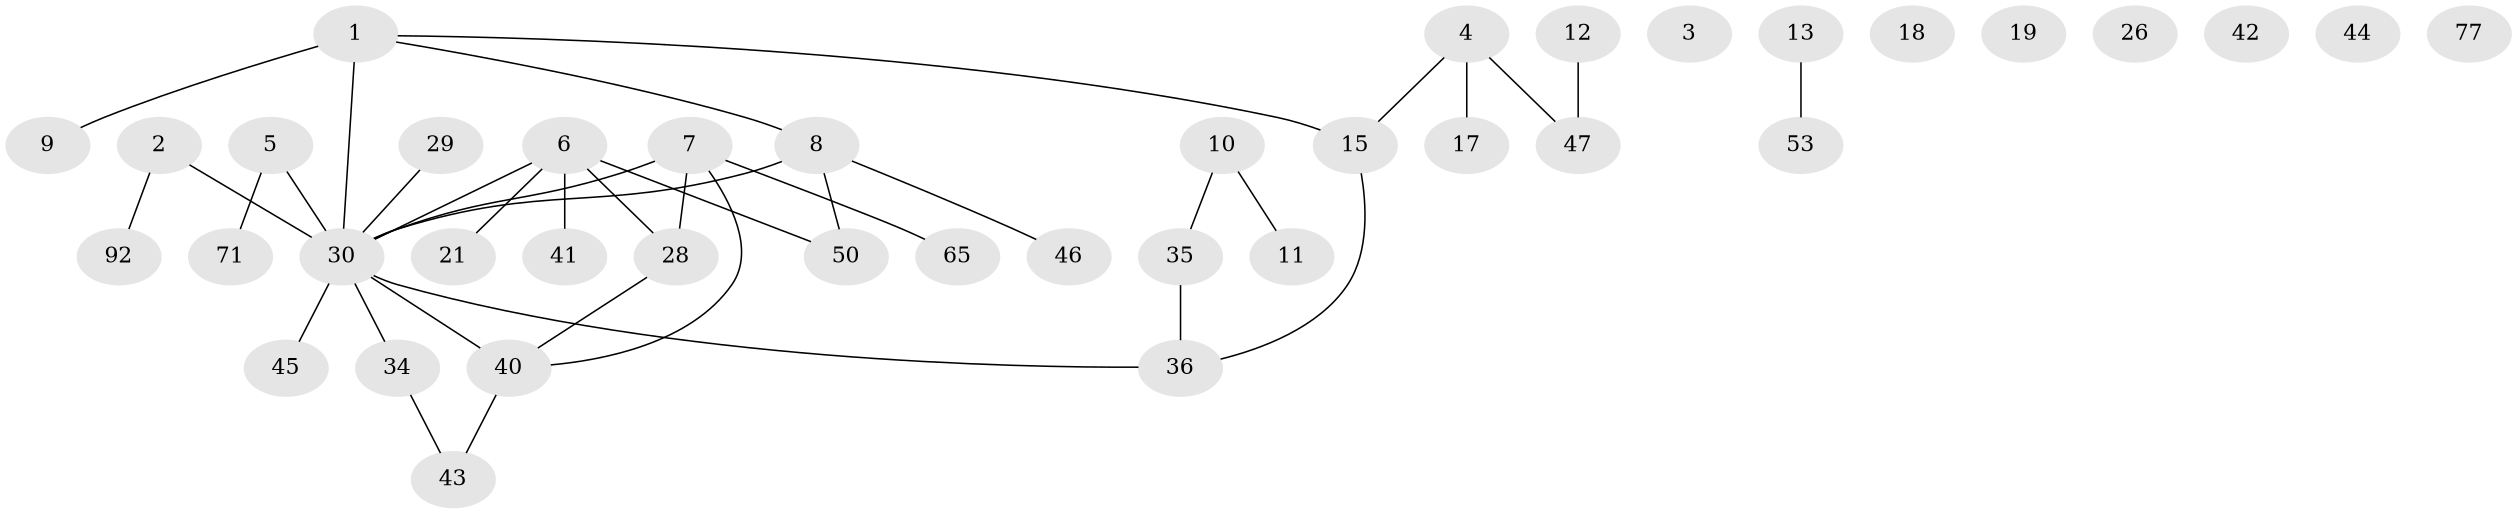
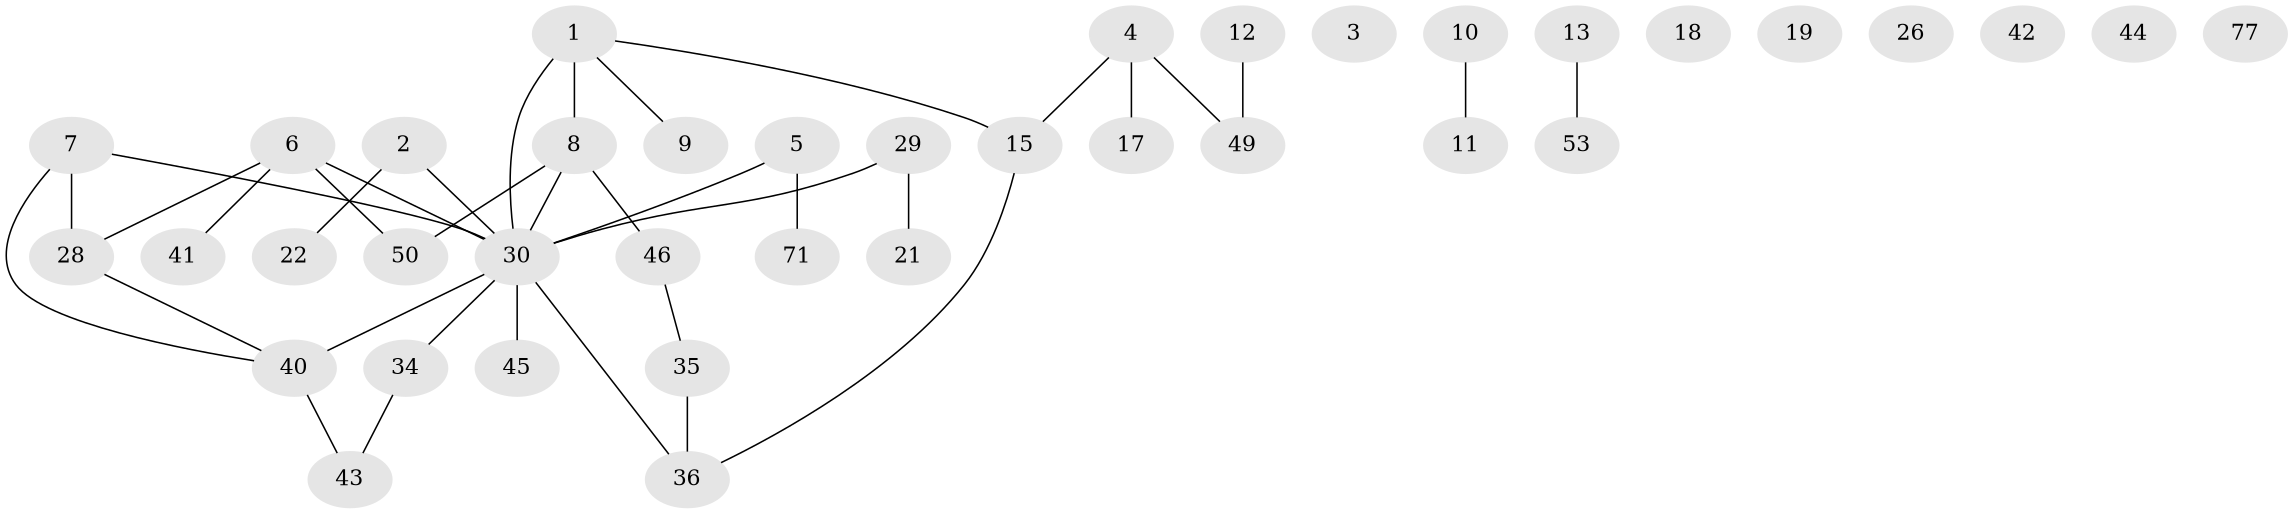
(1578, 145) -> (1243, 145)
(524, 187) -> (909, 201)
(1202, 201) -> (673, 313)
(119, 257) -> (294, 257)
(958, 257) -> none
